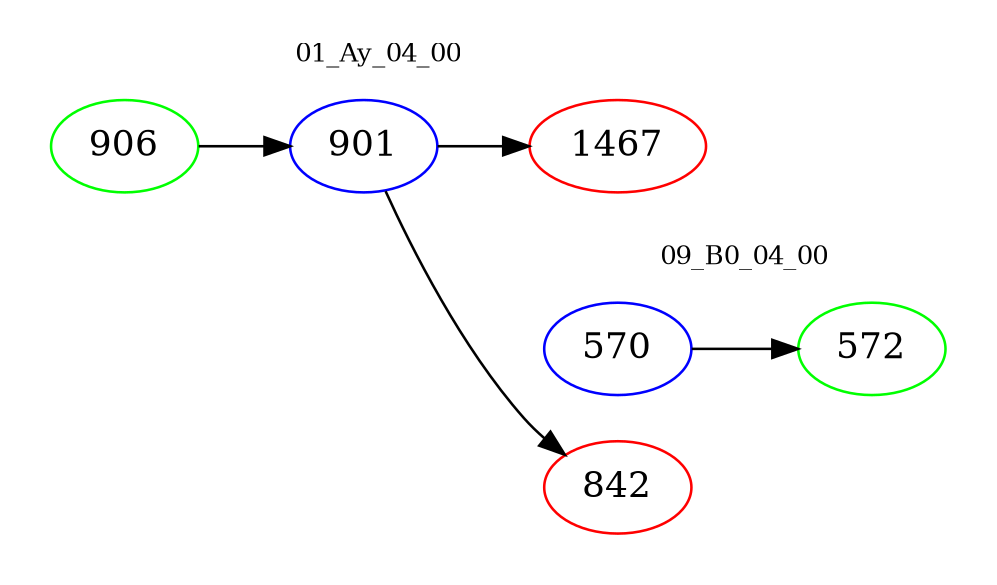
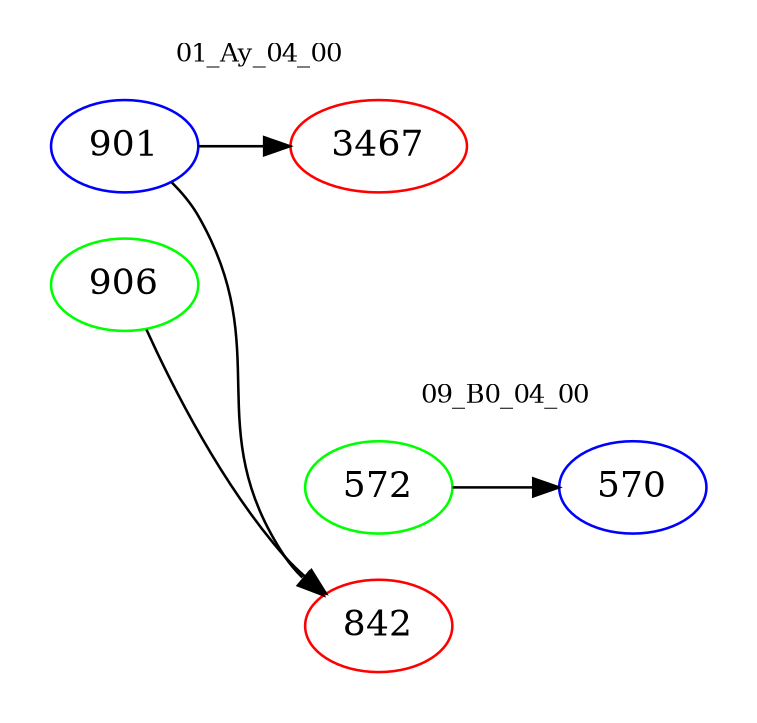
(231, 146) -> (215, 461)
(618, 146) -> (379, 146)
(732, 349) -> (493, 487)
